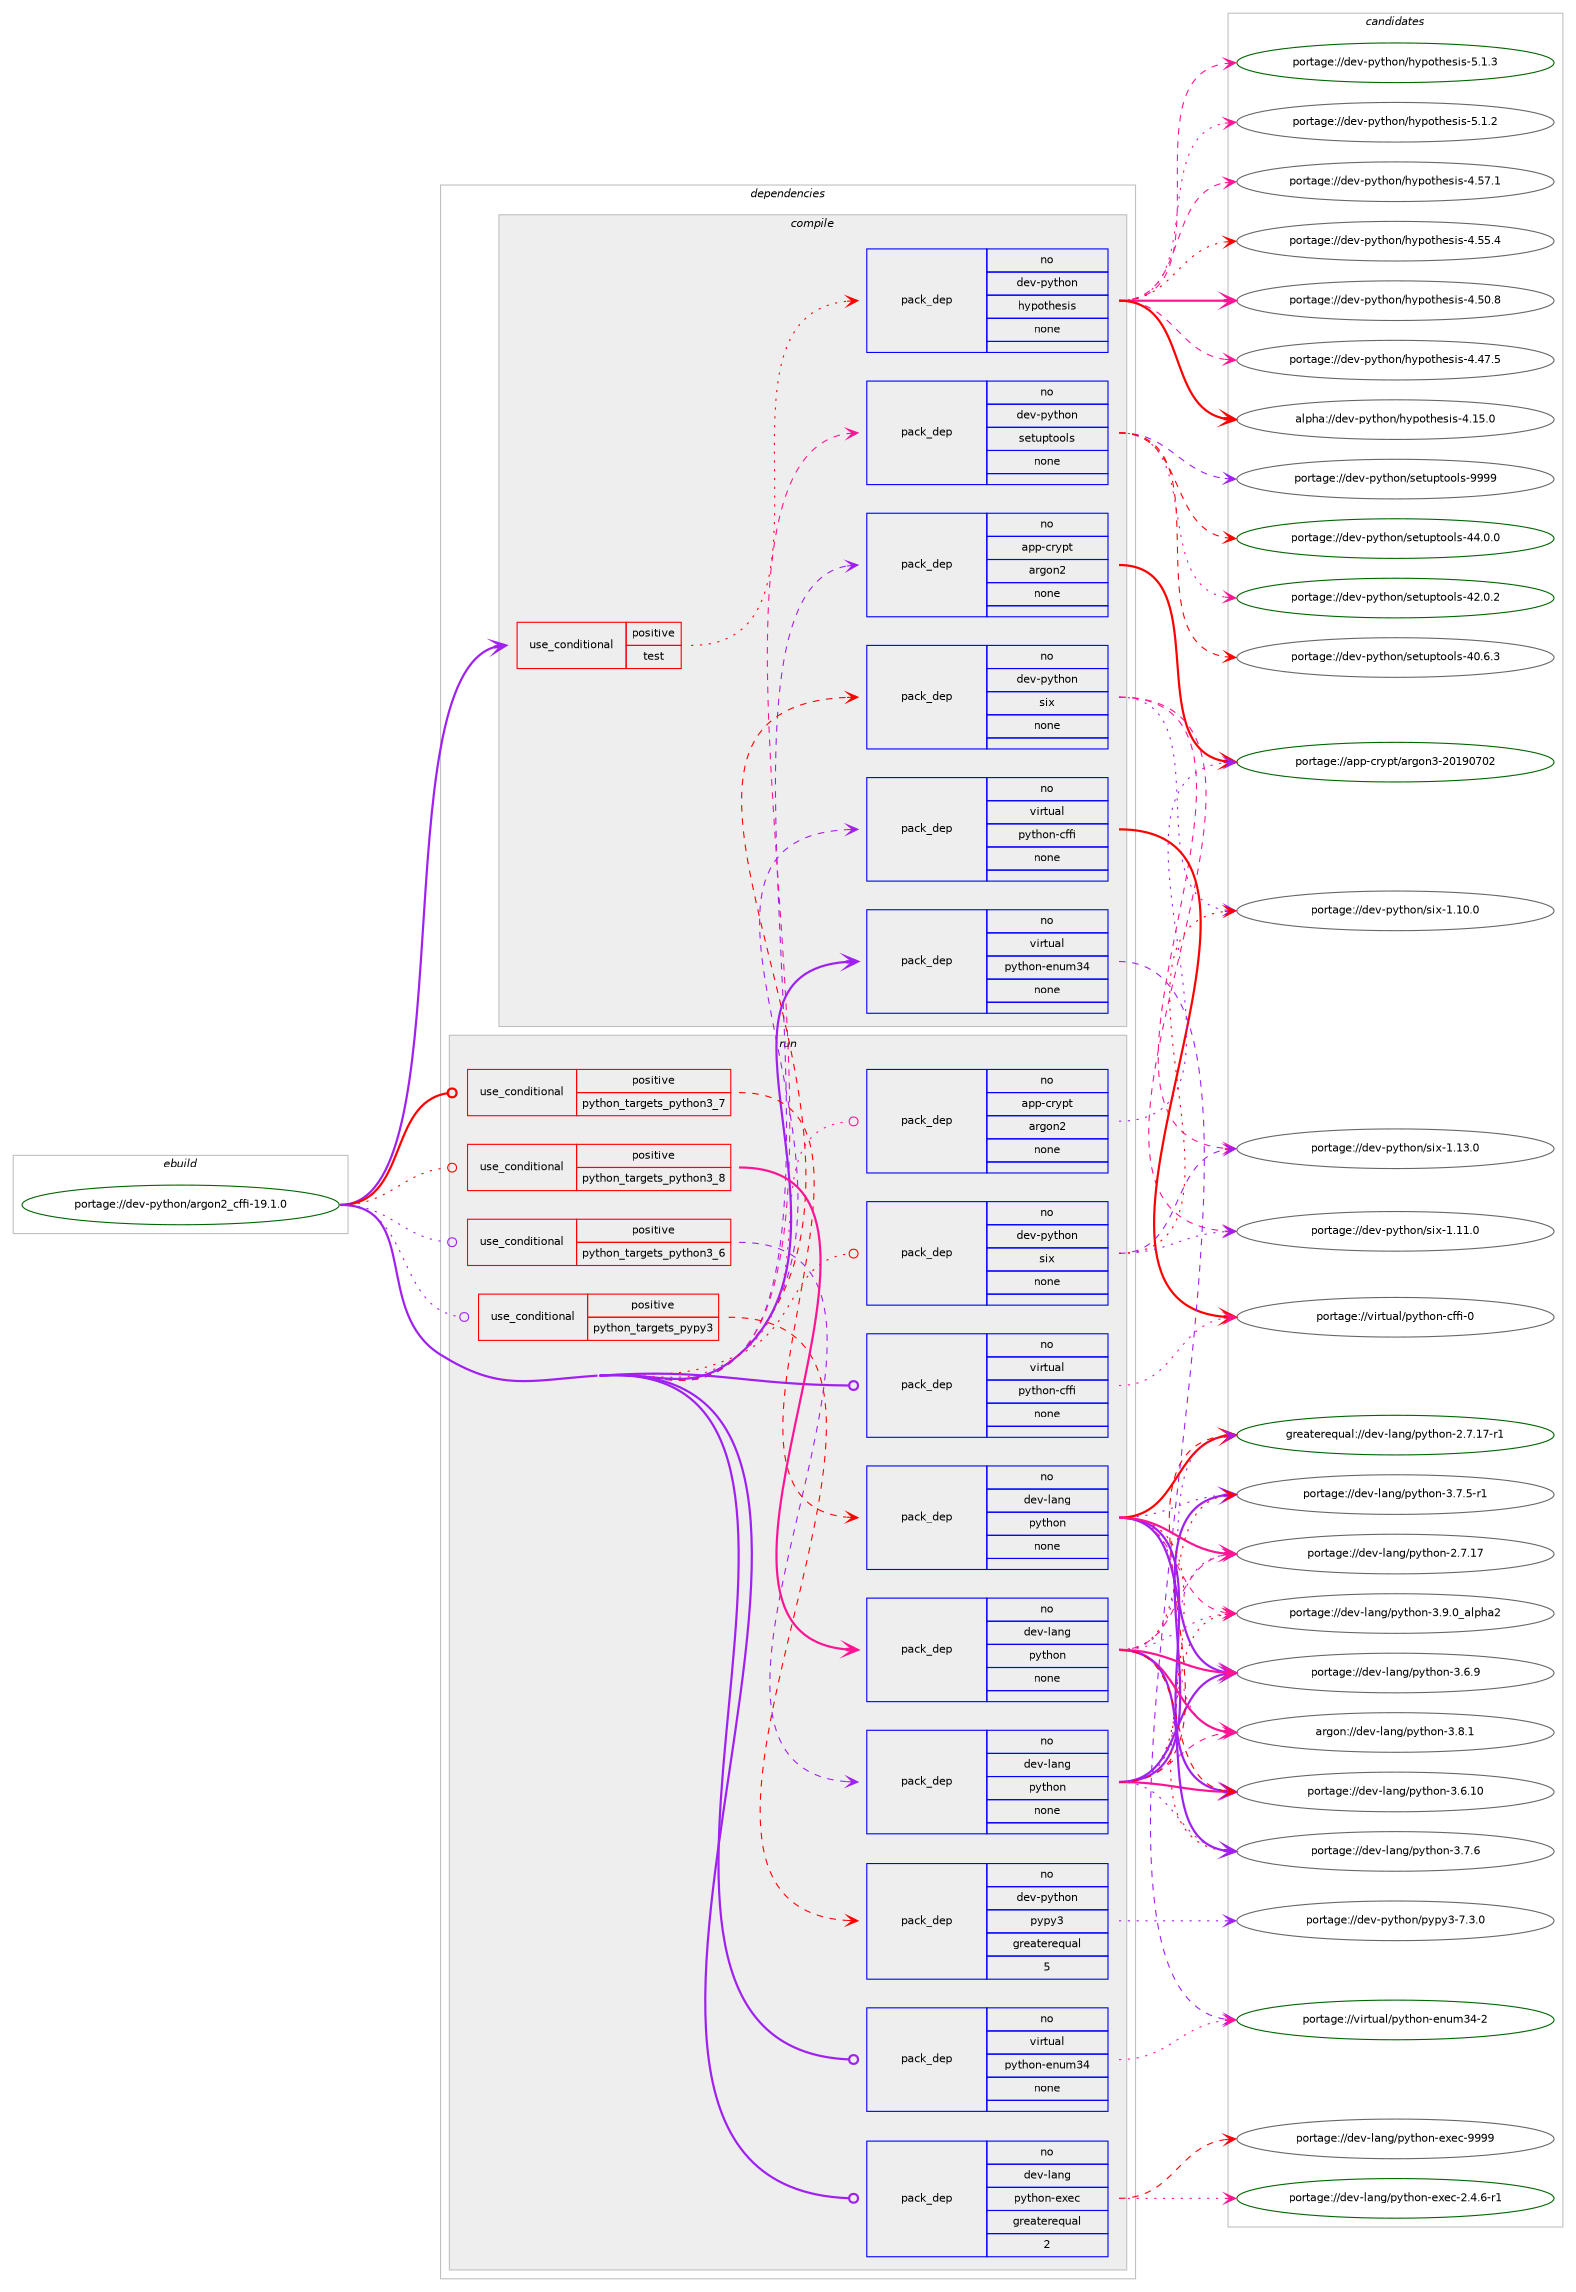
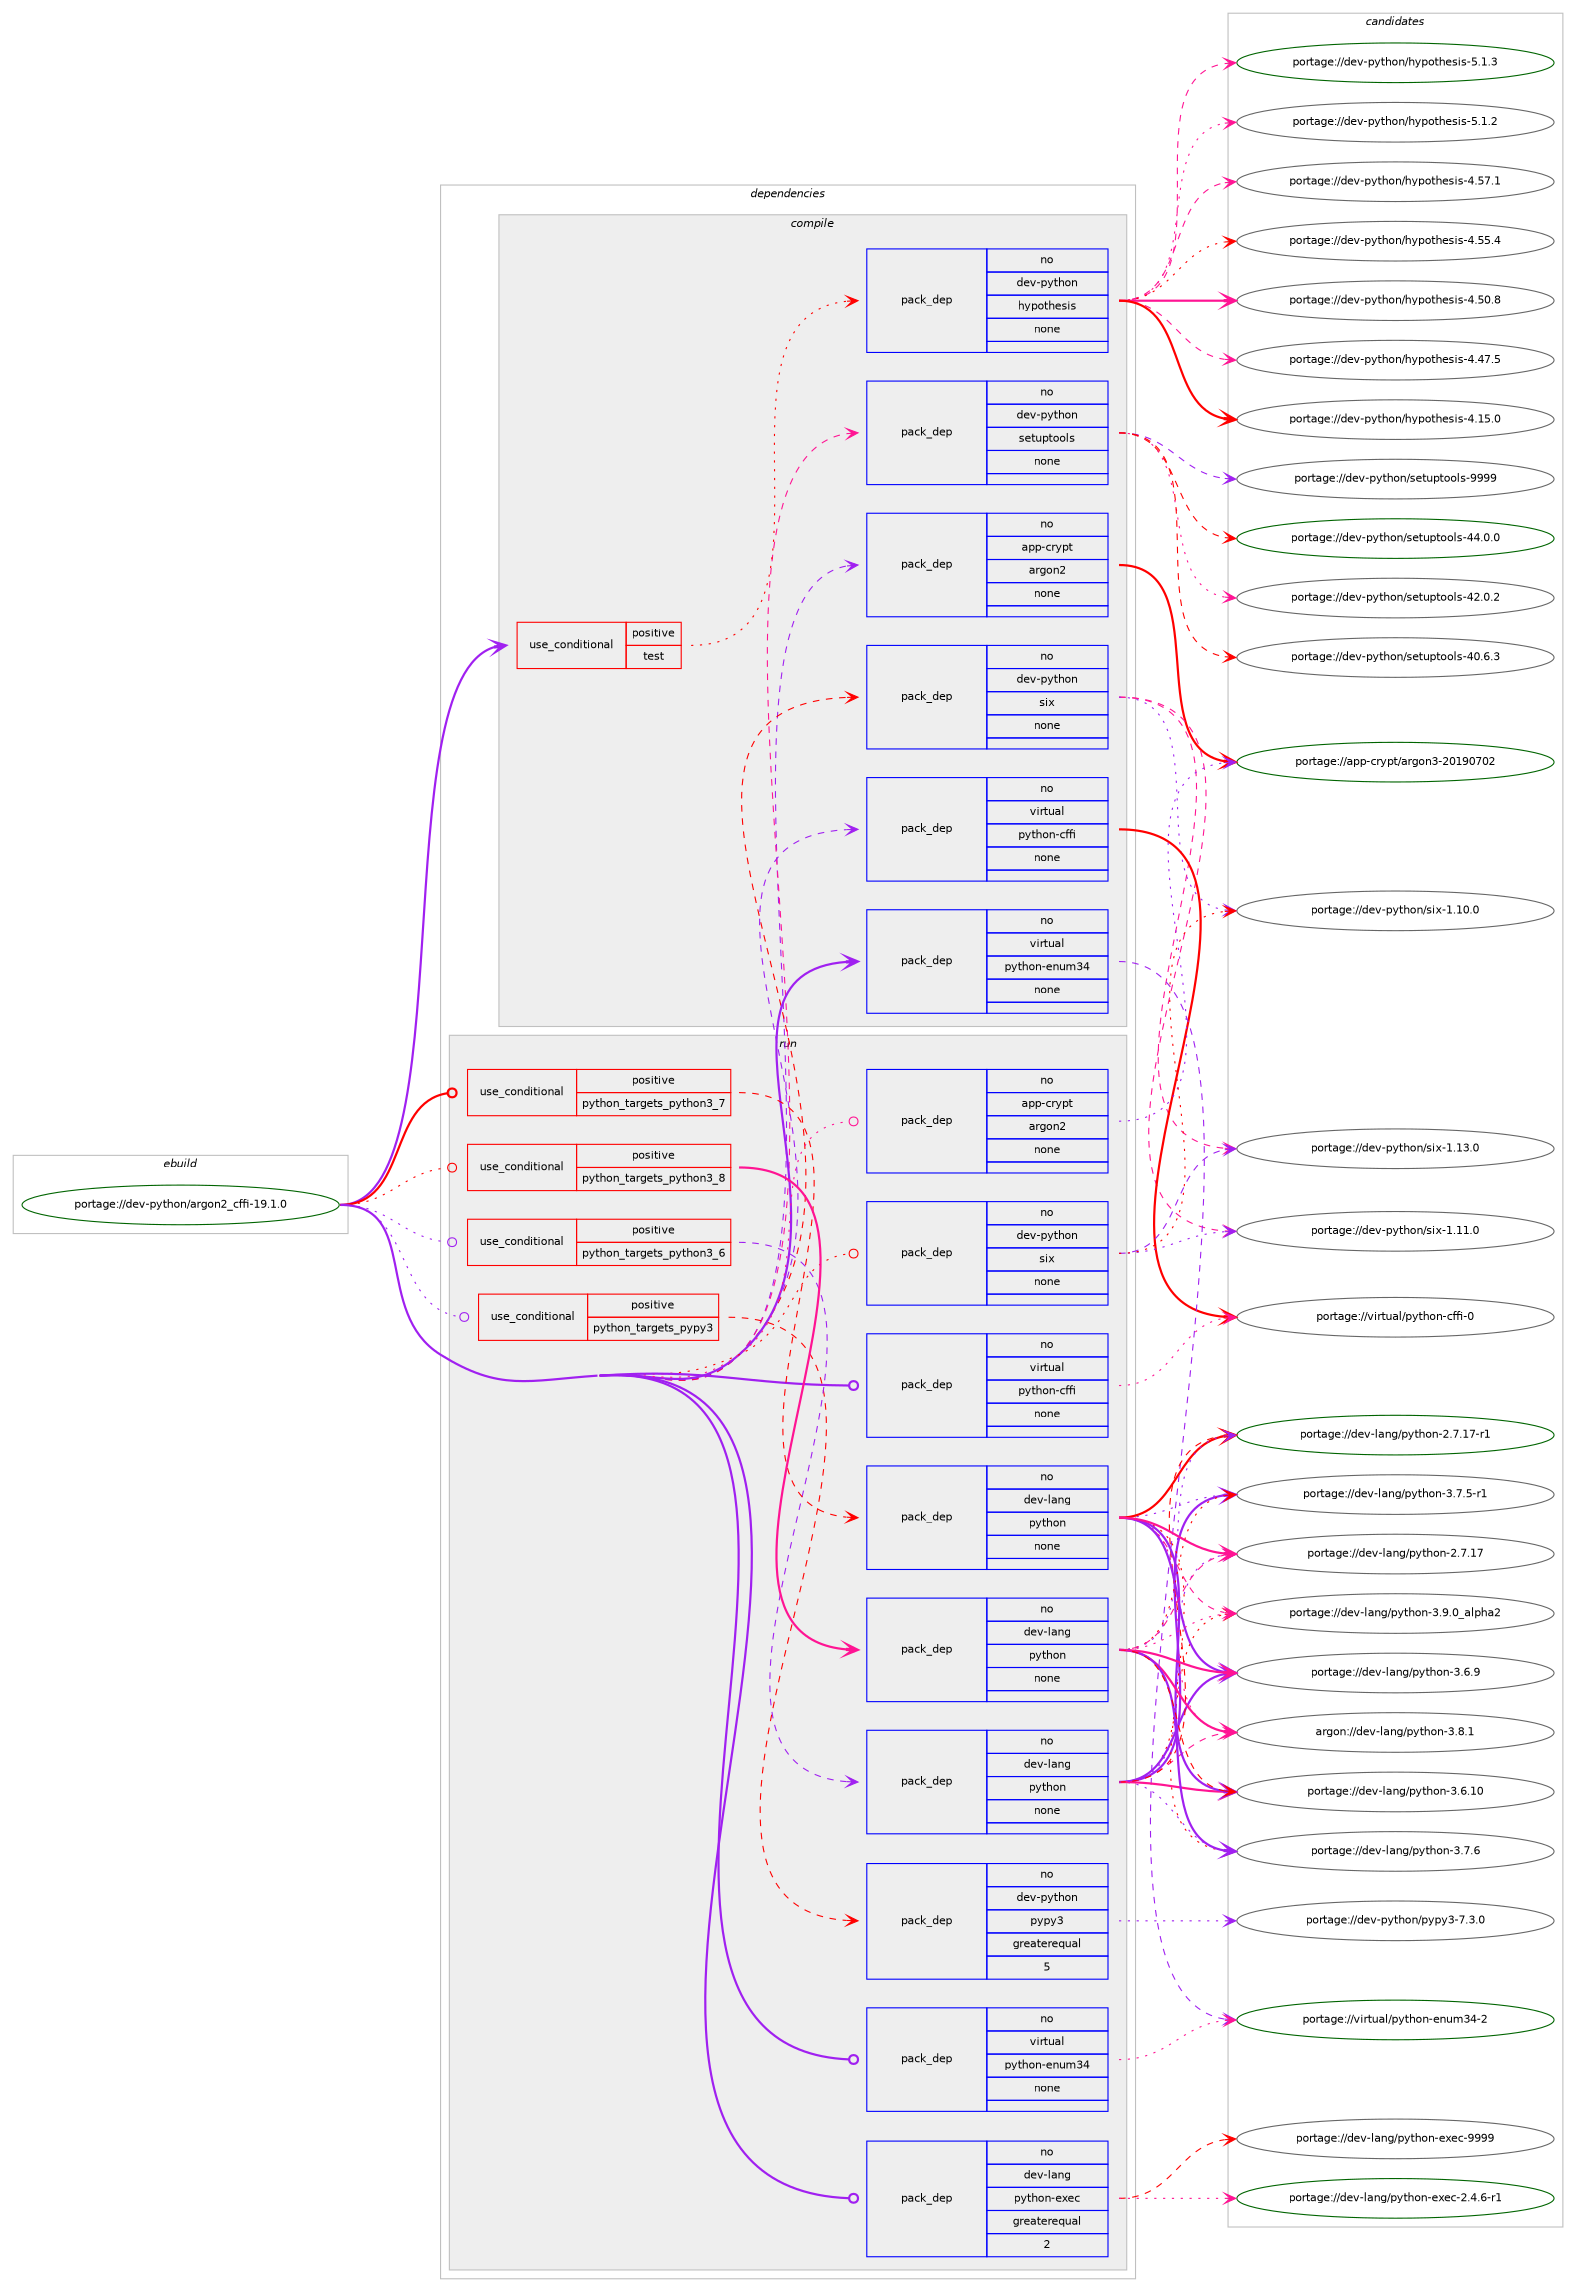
(1395, 420) -> (1395, 420)
(1395, 598) -> (1395, 598)
(1395, 1435) -> (1395, 1435)
